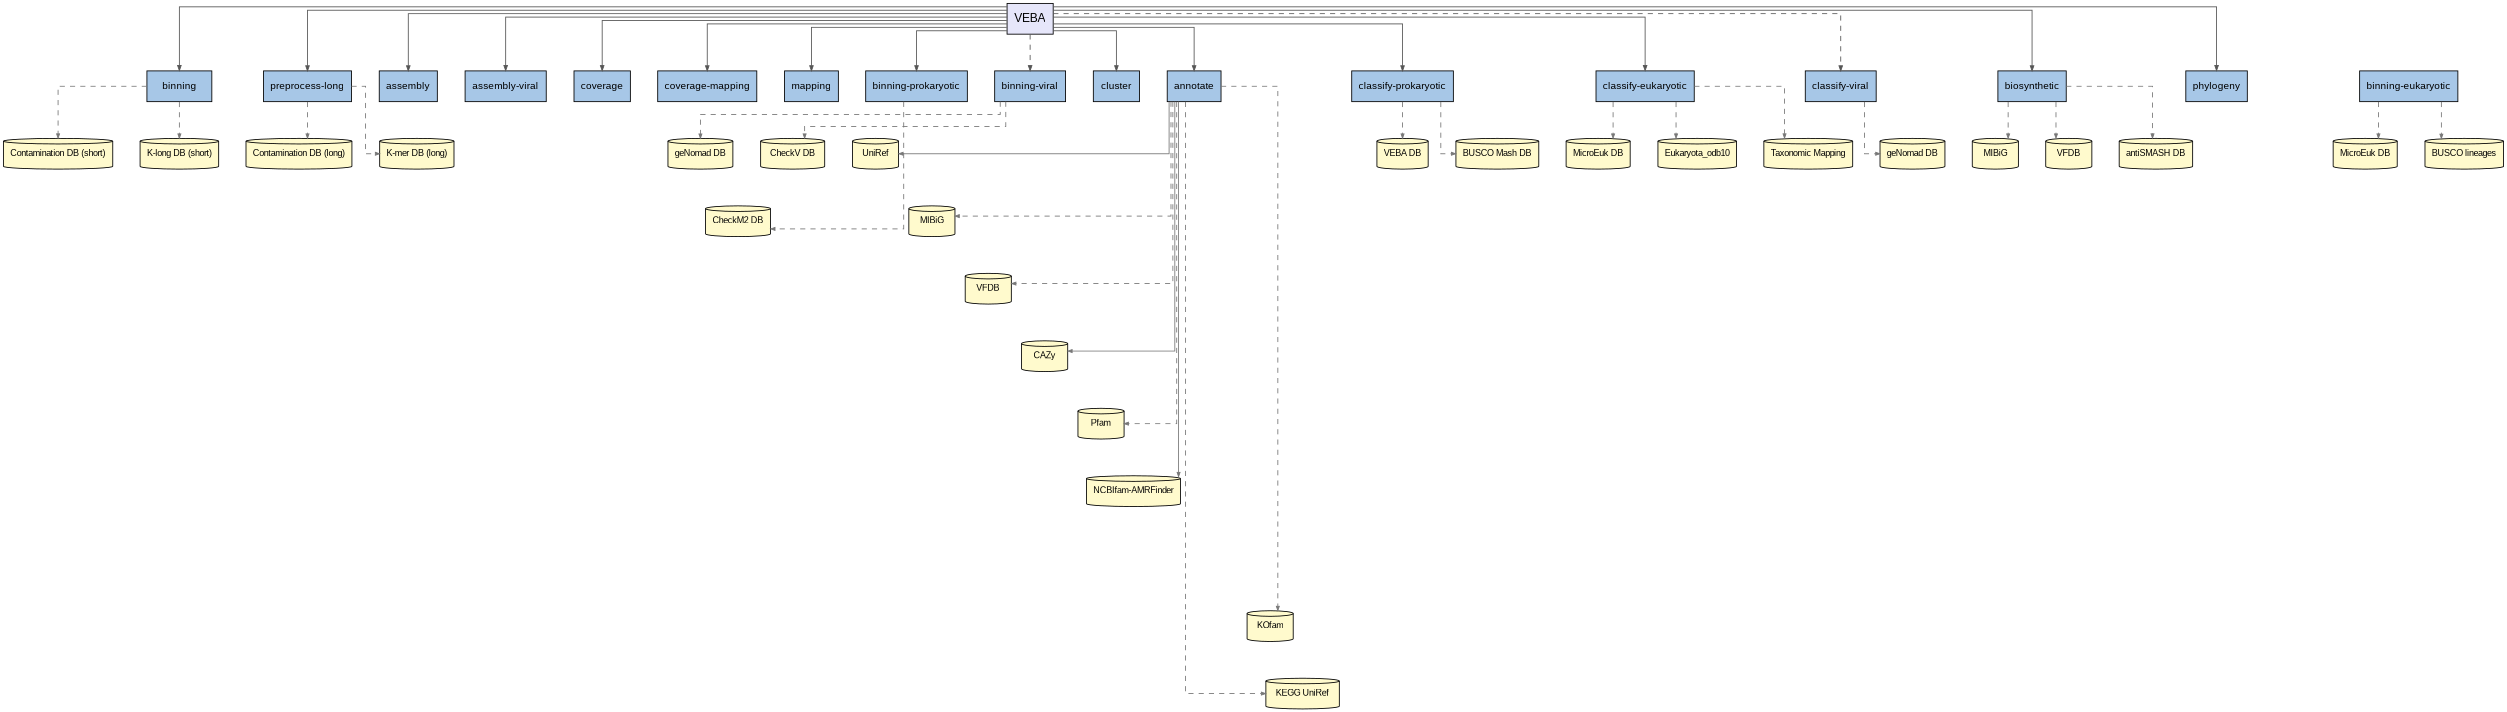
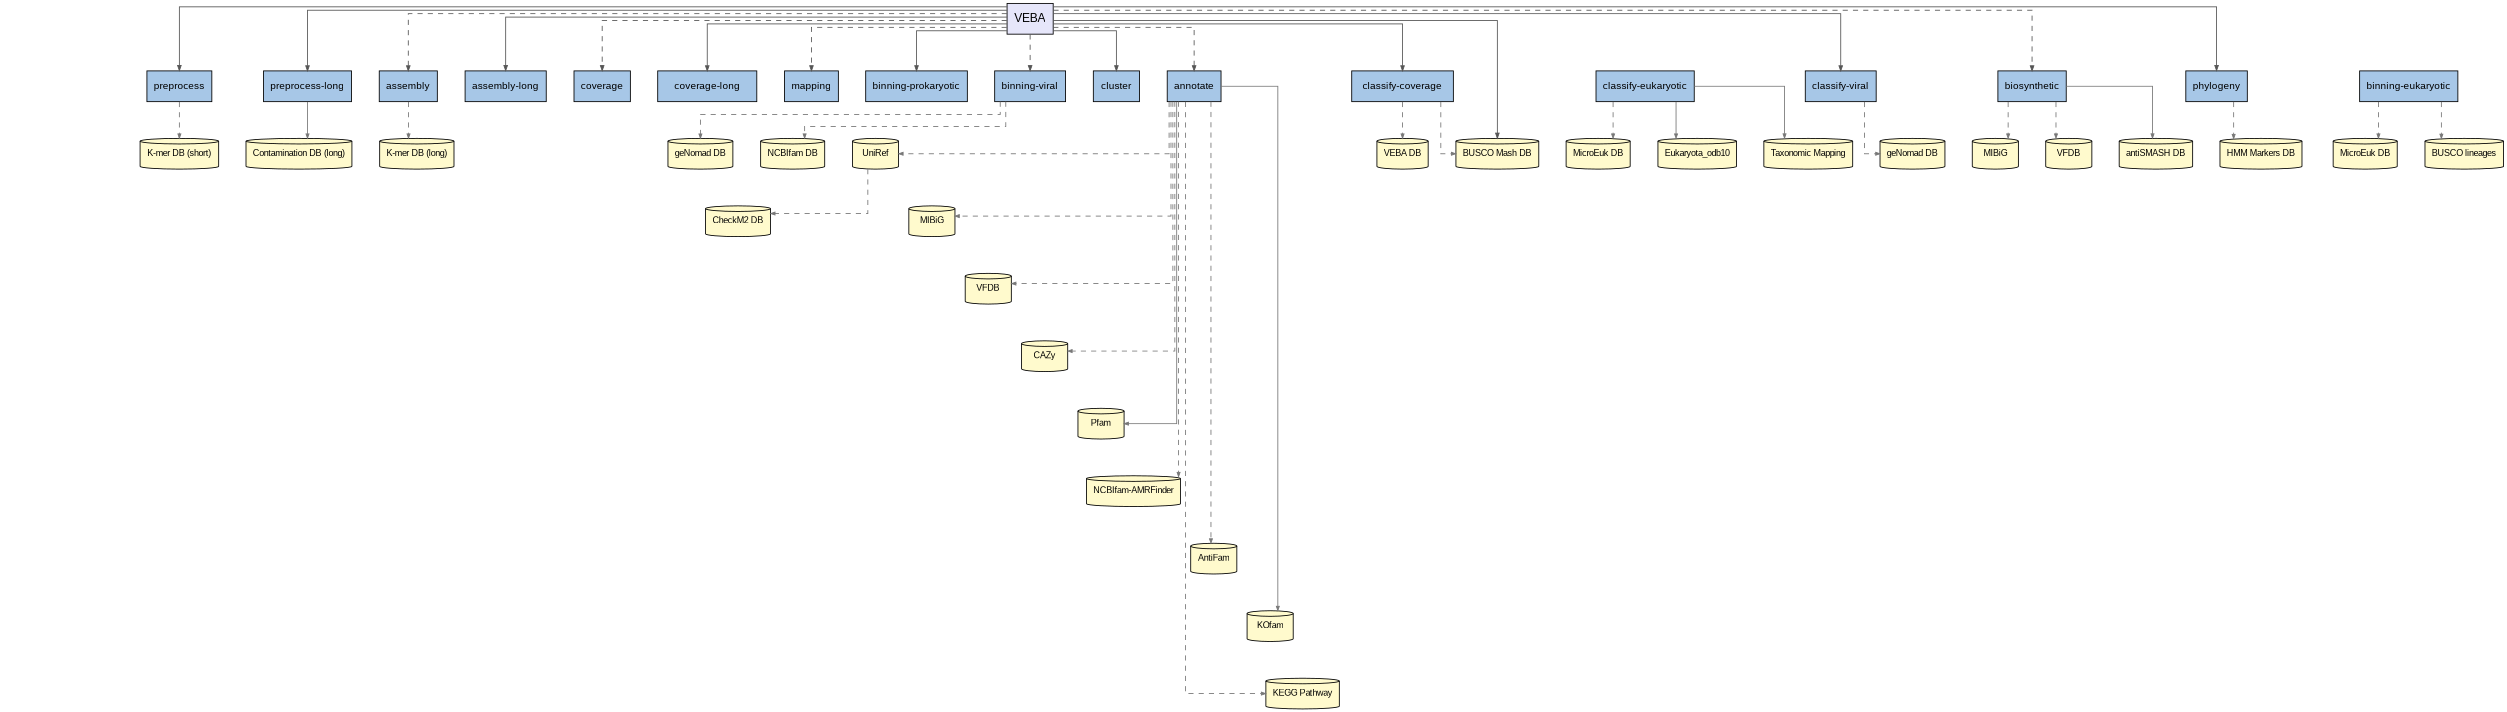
(1571, 10) -> (1571, 10)
(682, 14) -> (682, 14)
(1473, 14) -> (1473, 14)
(1373, 17) -> (1415, 20)
(782, 20) -> (782, 20)
(890, 27) -> (890, 27)
(1143, 27) -> (1143, 27)
(179, 86) -> (179, 86)
(506, 86) -> (506, 86)
(707, 86) -> (707, 86)
(1403, 86) -> (1403, 86)
(1763, 86) -> (1763, 86)
(2133, 86) -> (2133, 86)
(308, 118) -> (308, 118)
(366, 118) -> (409, 118)
(1676, 118) -> (1676, 118)
(58, 154) -> none
(179, 154) -> (179, 154)
(793, 154) -> (793, 154)
(1062, 154) -> (1062, 154)
none -> (2261, 154)
(903, 229) -> (844, 214)
(1177, 287) -> (1177, 287)
(1179, 287) -> (1179, 287)
(1278, 318) -> (1278, 318)
(1169, 351) -> (1169, 351)
none -> (1214, 559)
(1303, 694) -> (1303, 694)
